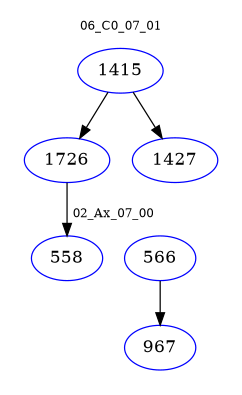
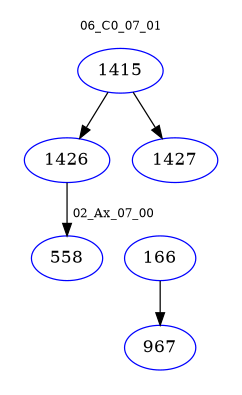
(67, 160) -> (67, 160)
(160, 258) -> (160, 258)
